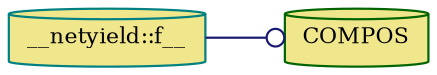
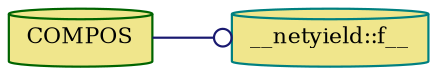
(236, 38) -> (183, 38)
